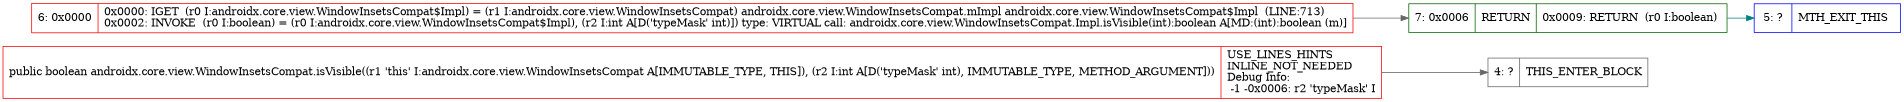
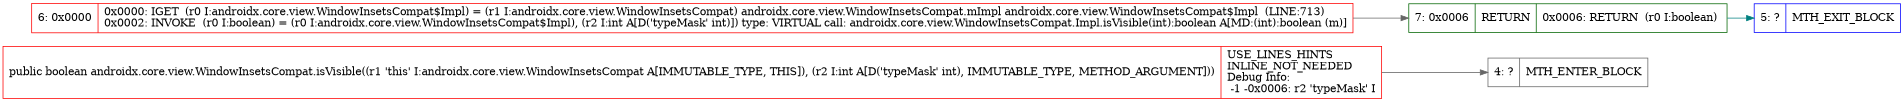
(1632, 18) -> (1632, 18)
(1843, 18) -> (1843, 18)
(1584, 72) -> (1584, 72)
